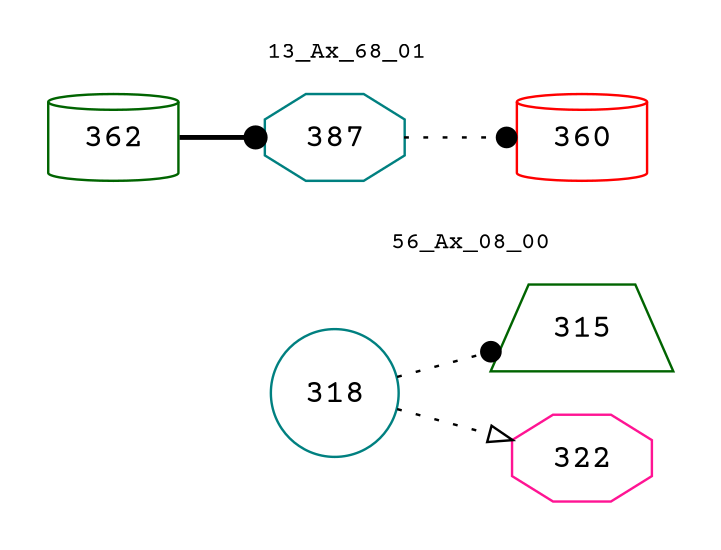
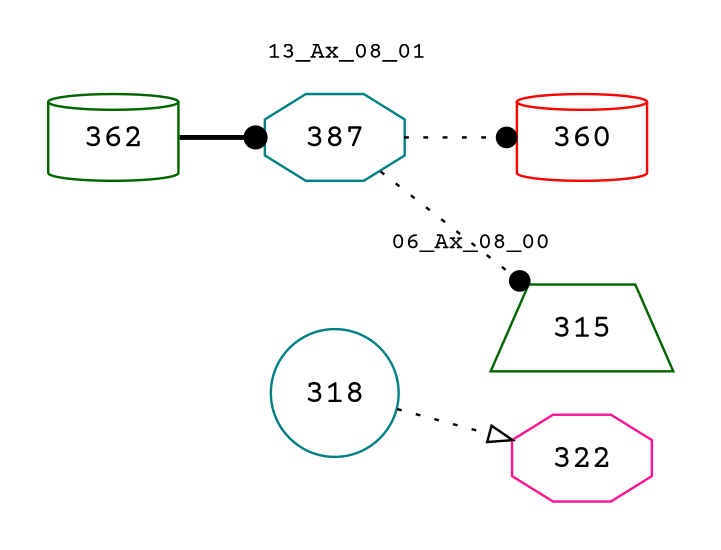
(348, 52) -> (348, 52)
(472, 242) -> (472, 242)
(439, 366) -> (462, 236)
